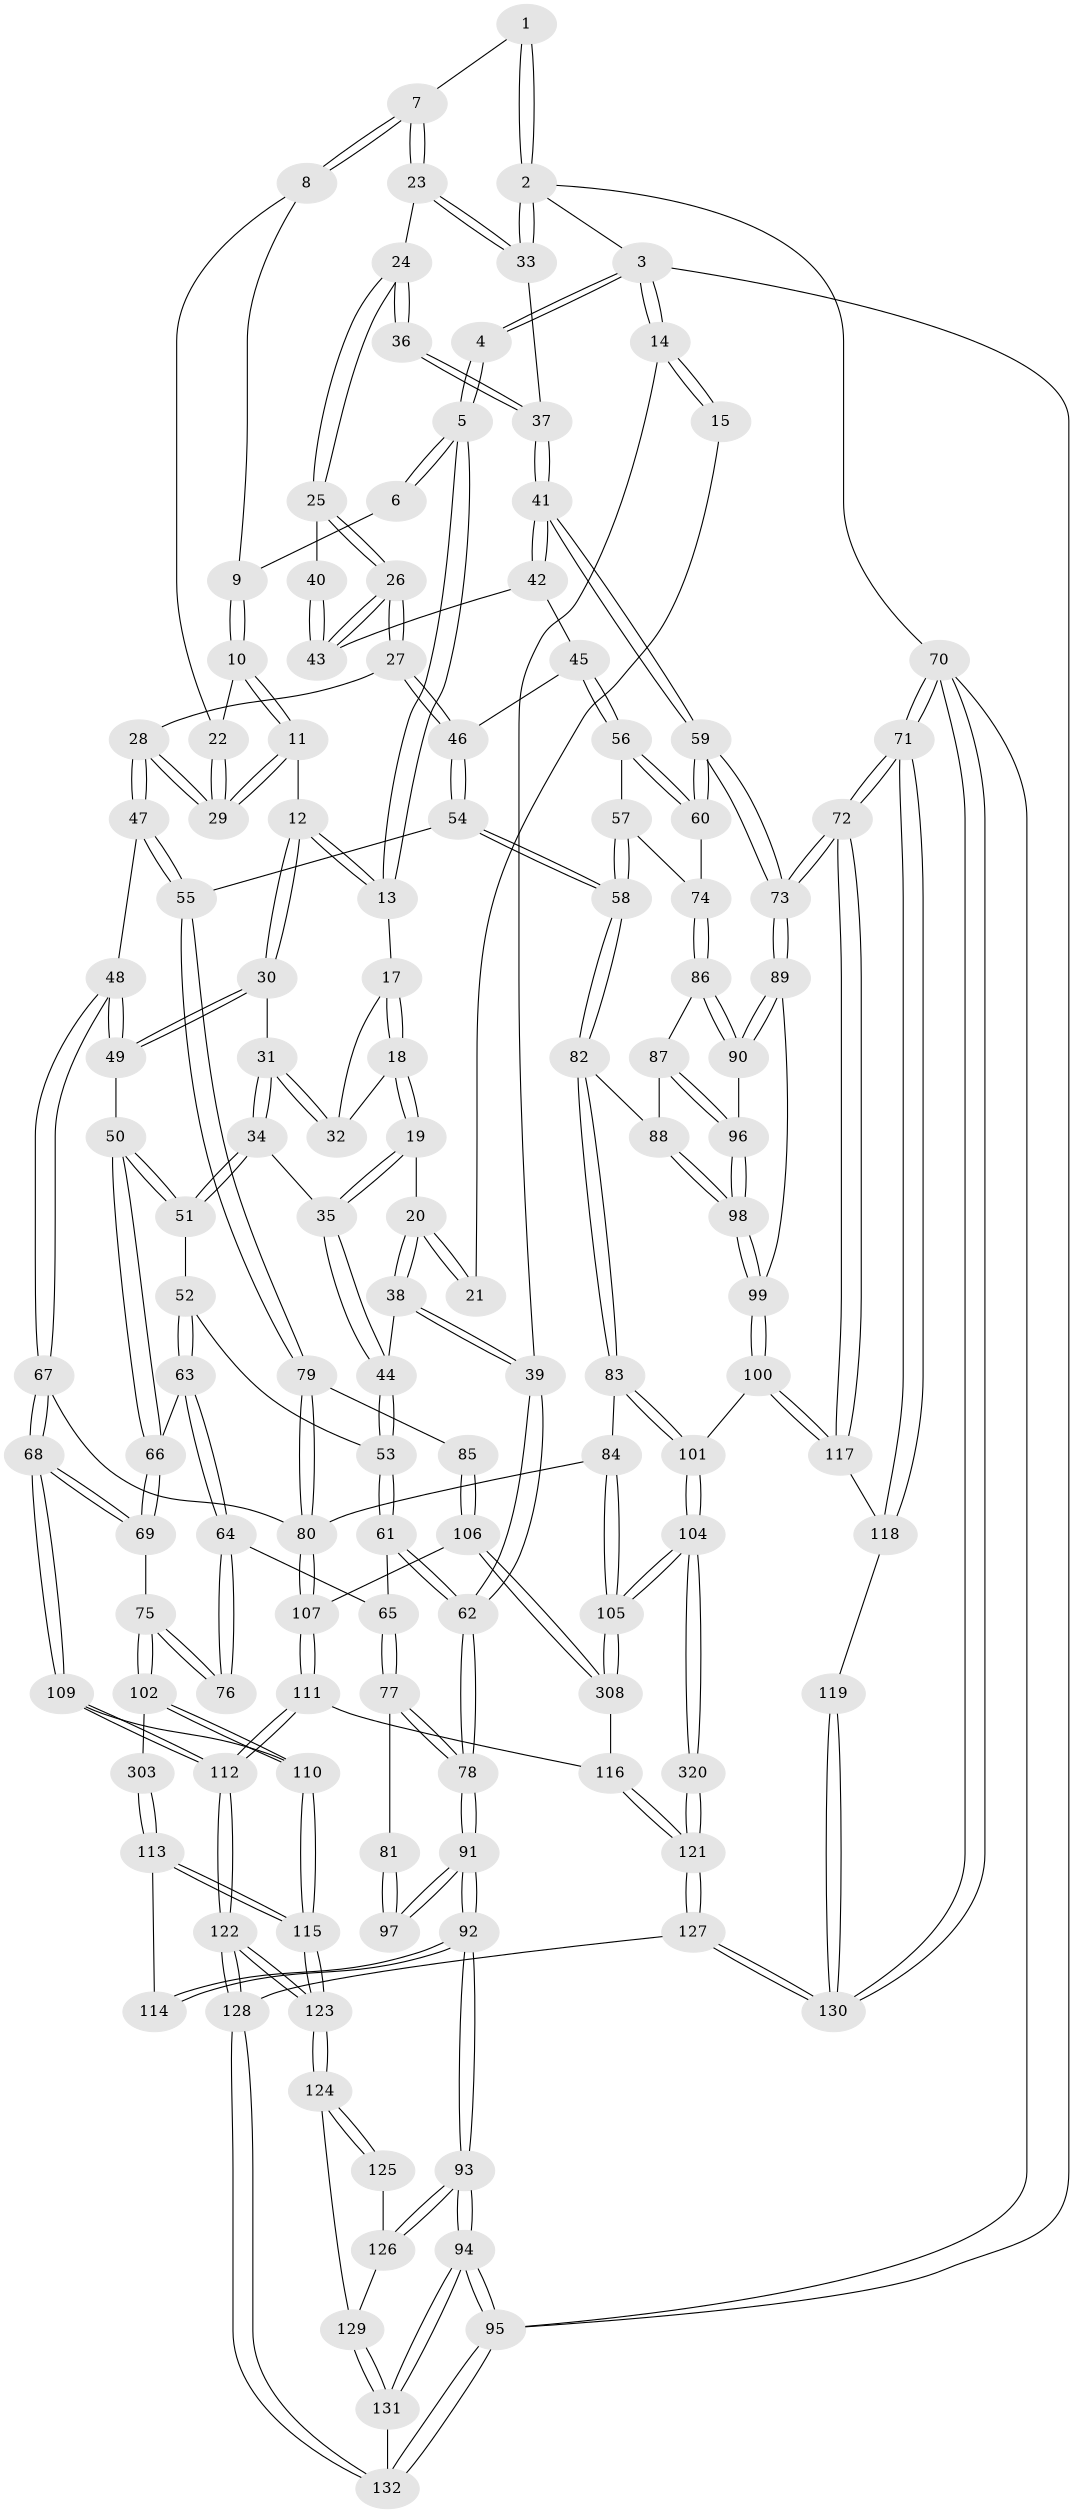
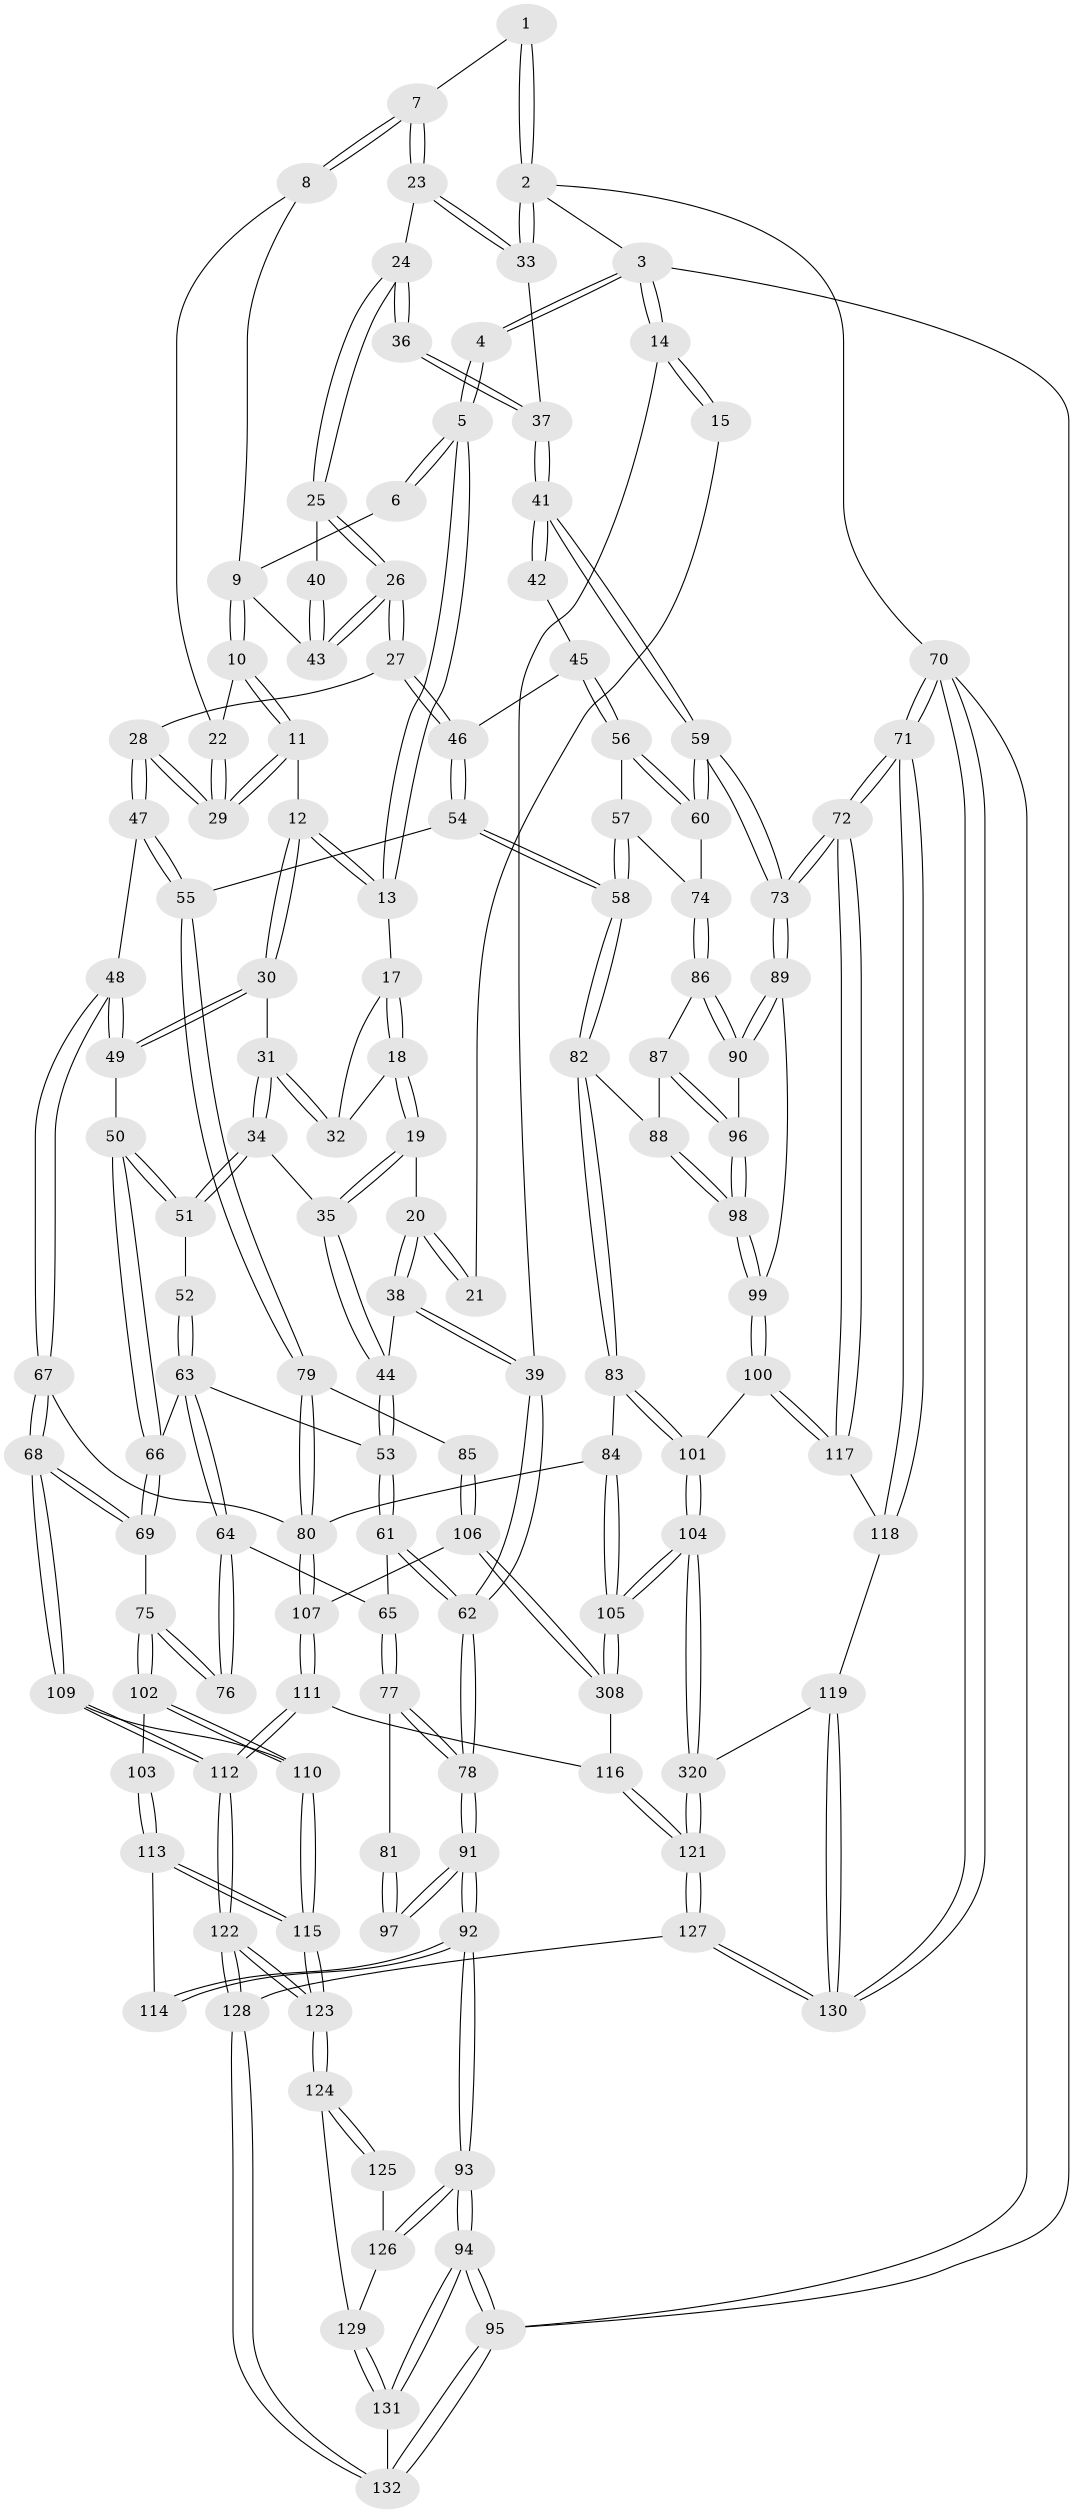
(425, 616) -> (277, 620)
(267, 1395) -> (285, 1417)
none -> (764, 1734)
(142, 1773) -> (142, 1773)
